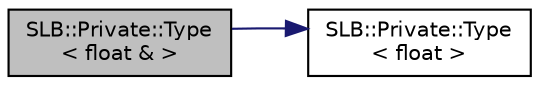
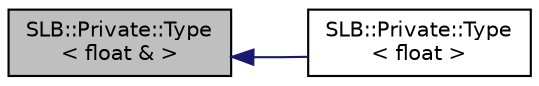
(259, 28) -> (280, 57)
